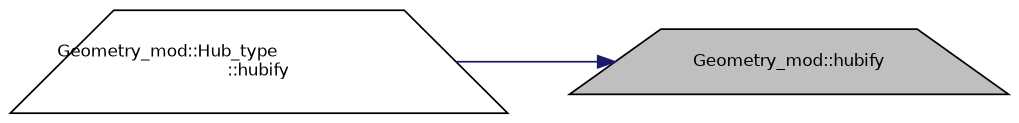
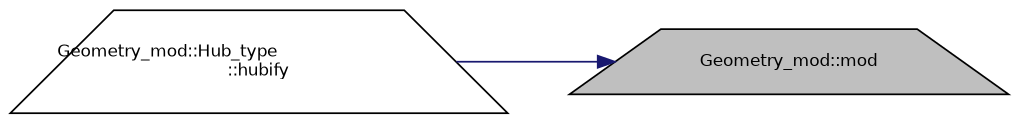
(789, 62) -> (789, 62)
